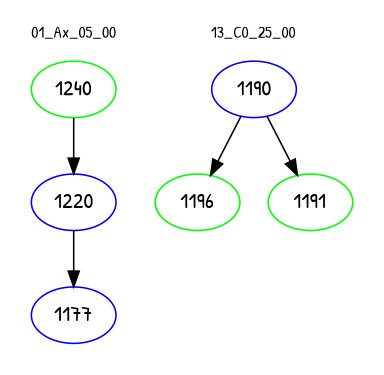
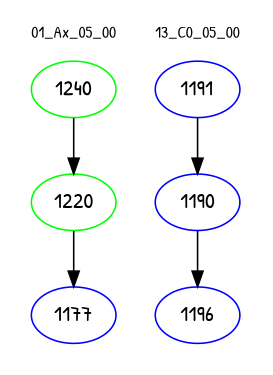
(254, 34) -> (198, 34)
(279, 139) -> (198, 138)
(74, 202) -> (74, 202)
(198, 202) -> (198, 315)
(310, 202) -> (198, 89)
